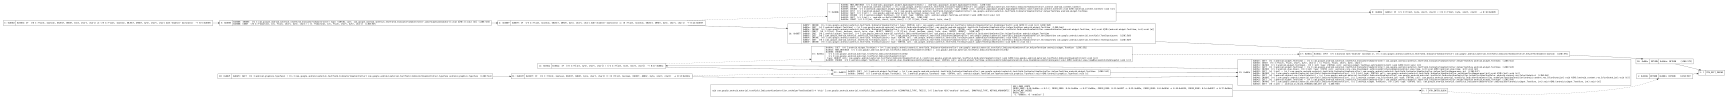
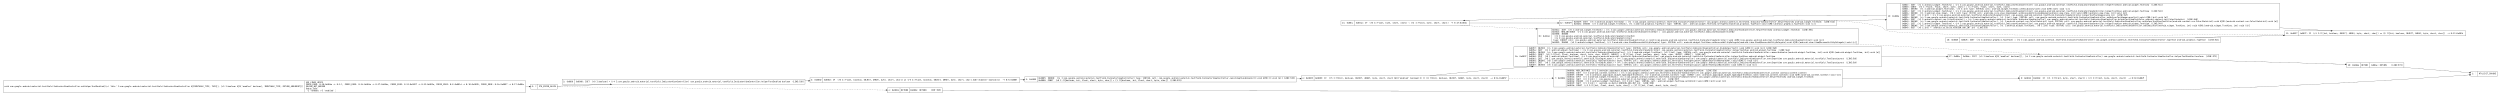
(1676, 76) -> (926, 90)
(964, 78) -> (2305, 29)
none -> (684, 82)
